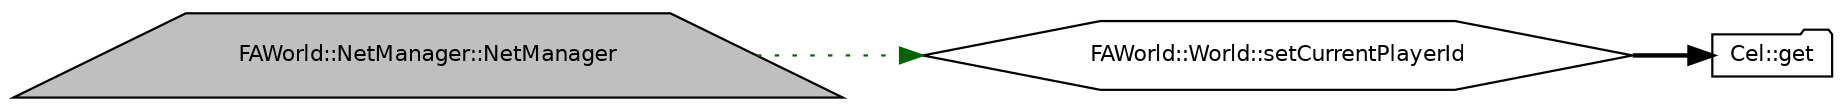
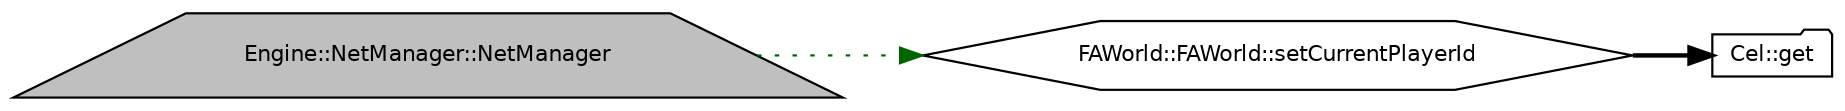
(428, 55) -> (428, 55)
(1278, 55) -> (1278, 55)
